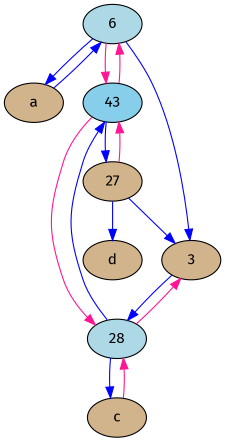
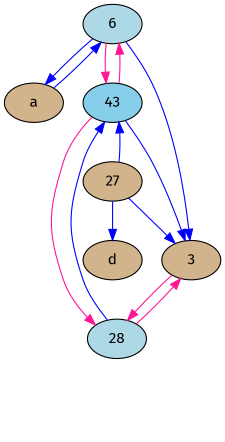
(105, 136) -> (158, 173)
(120, 147) -> (120, 147)
(153, 293) -> (153, 293)
(117, 418) -> none
